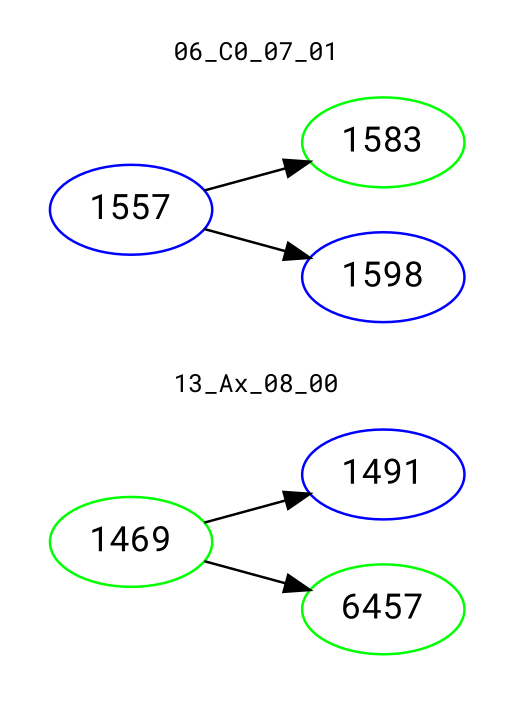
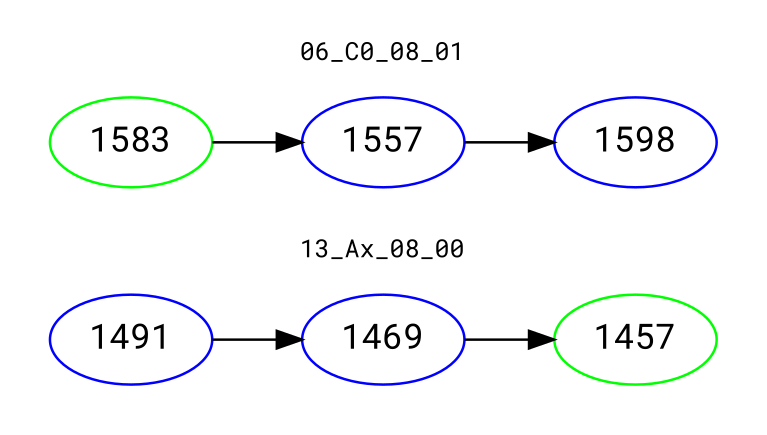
(257, 54) -> (383, 54)
(245, 179) -> (244, 142)
(245, 511) -> (244, 340)
(131, 542) -> (383, 340)
(383, 609) -> (636, 340)
